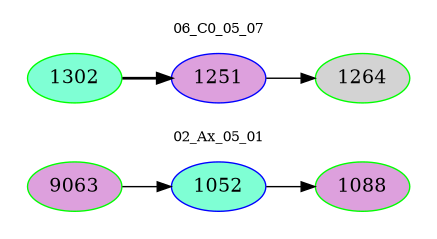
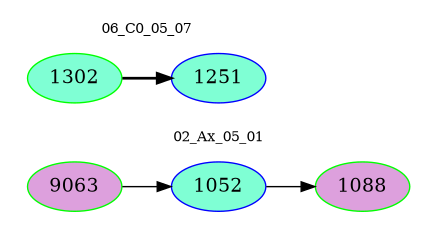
(219, 78) -> (219, 78)
(363, 78) -> none
